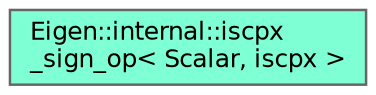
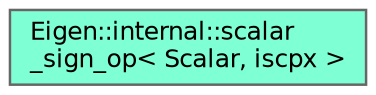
(188, 47) -> (188, 47)
